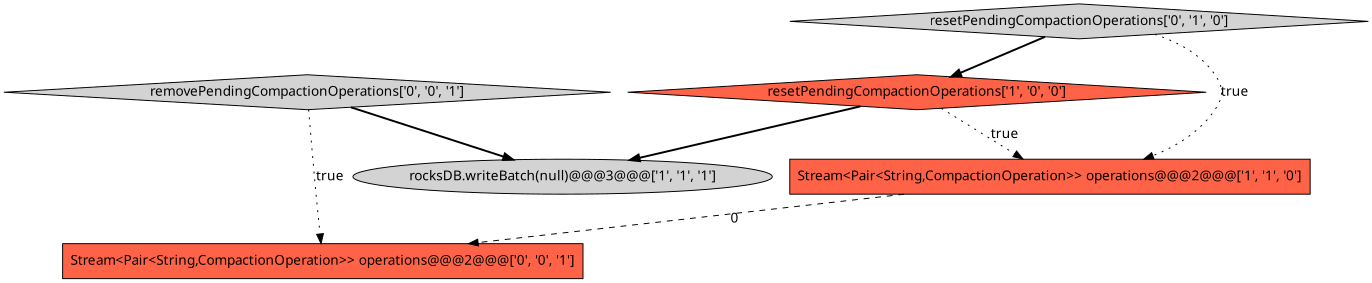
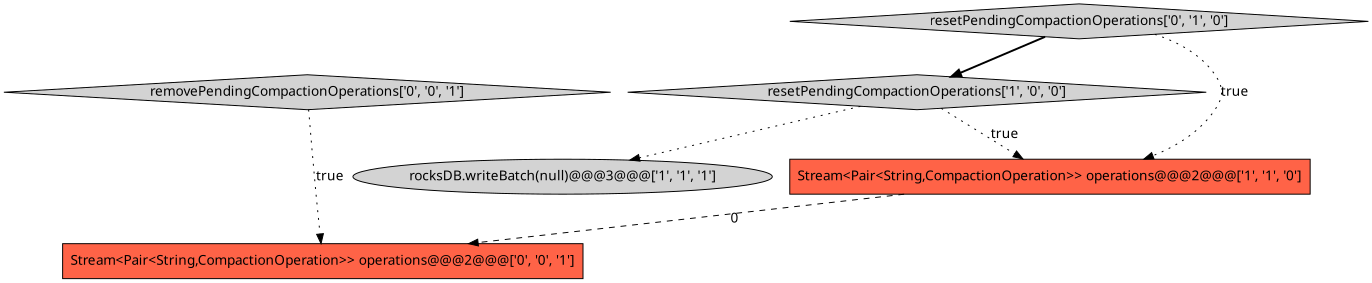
(917, 92) -> (917, 92)
(427, 132) -> none
(750, 132) -> (750, 132)
